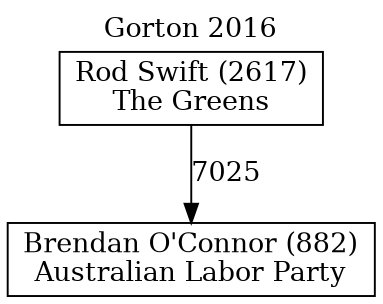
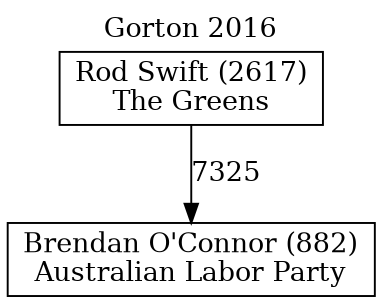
(227, 174) -> (227, 174)
